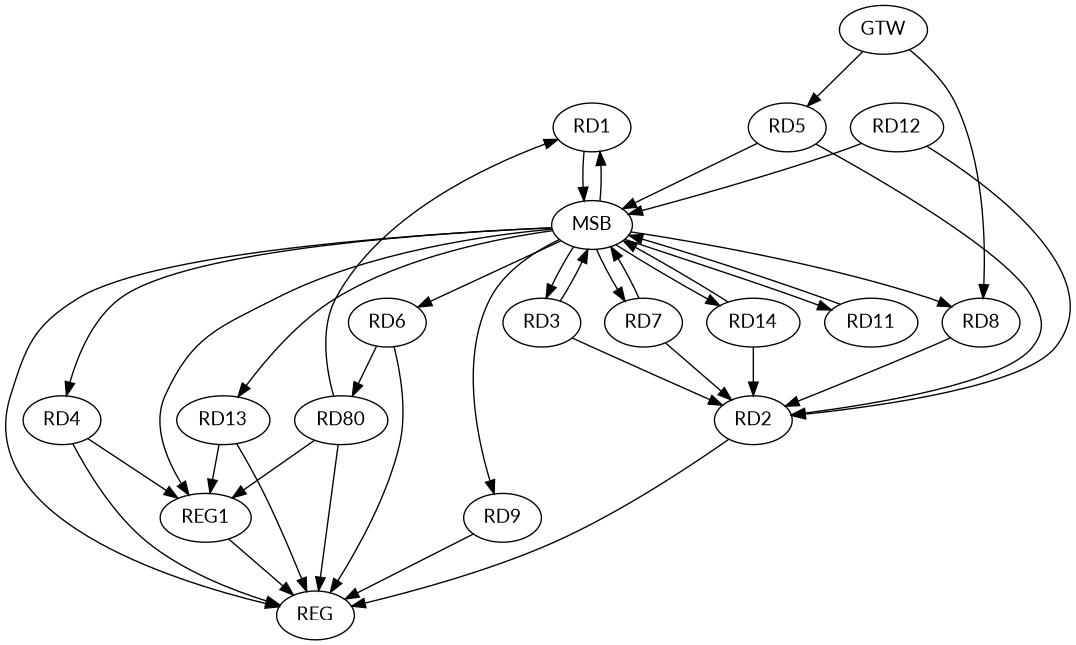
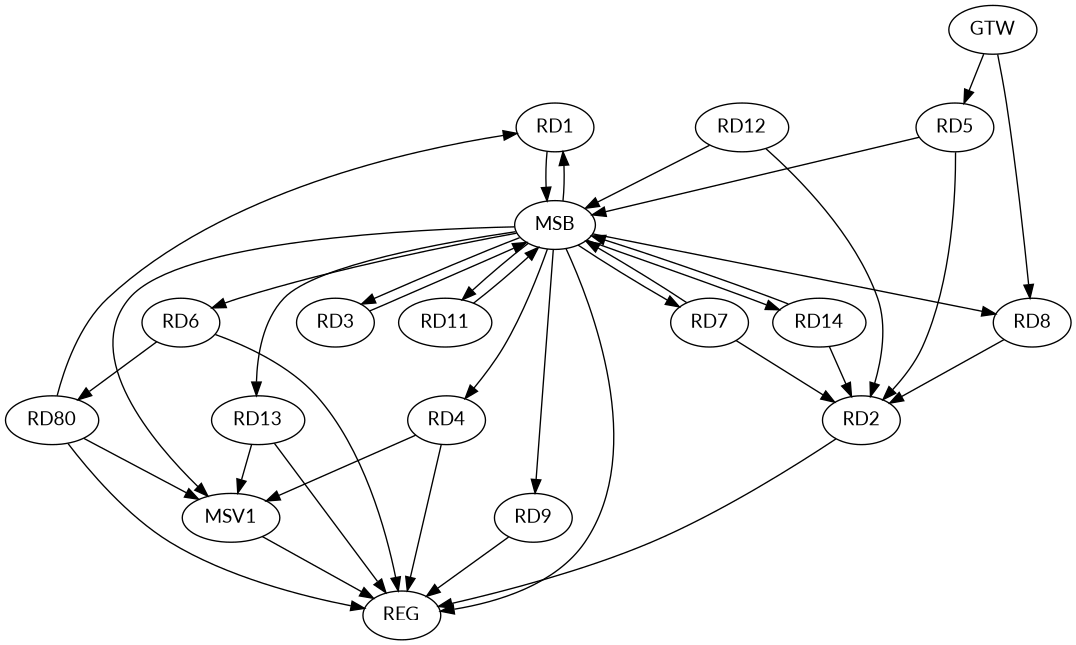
(641, 369) -> none
(206, 518) -> (231, 518)
